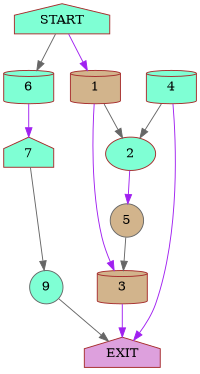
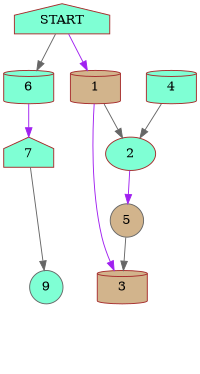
(122, 354) -> none
